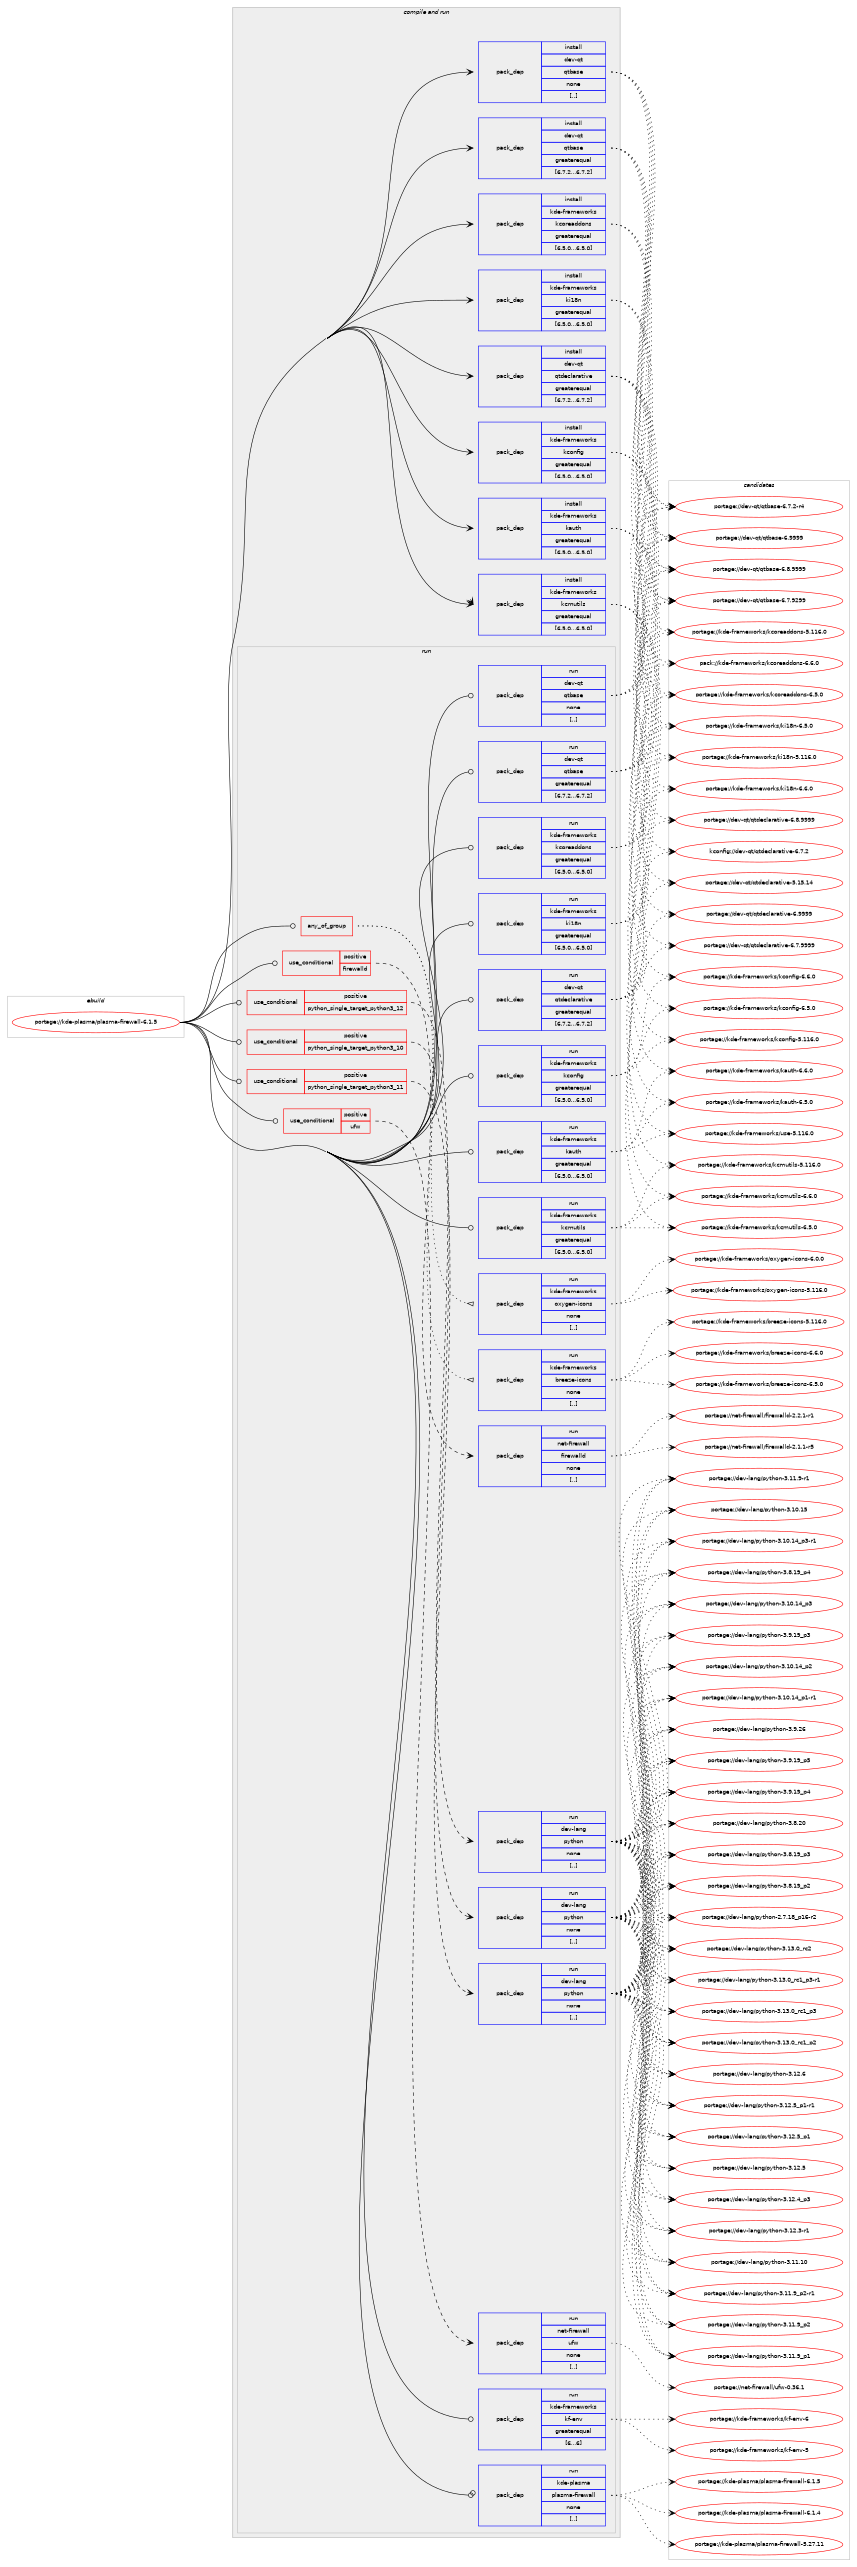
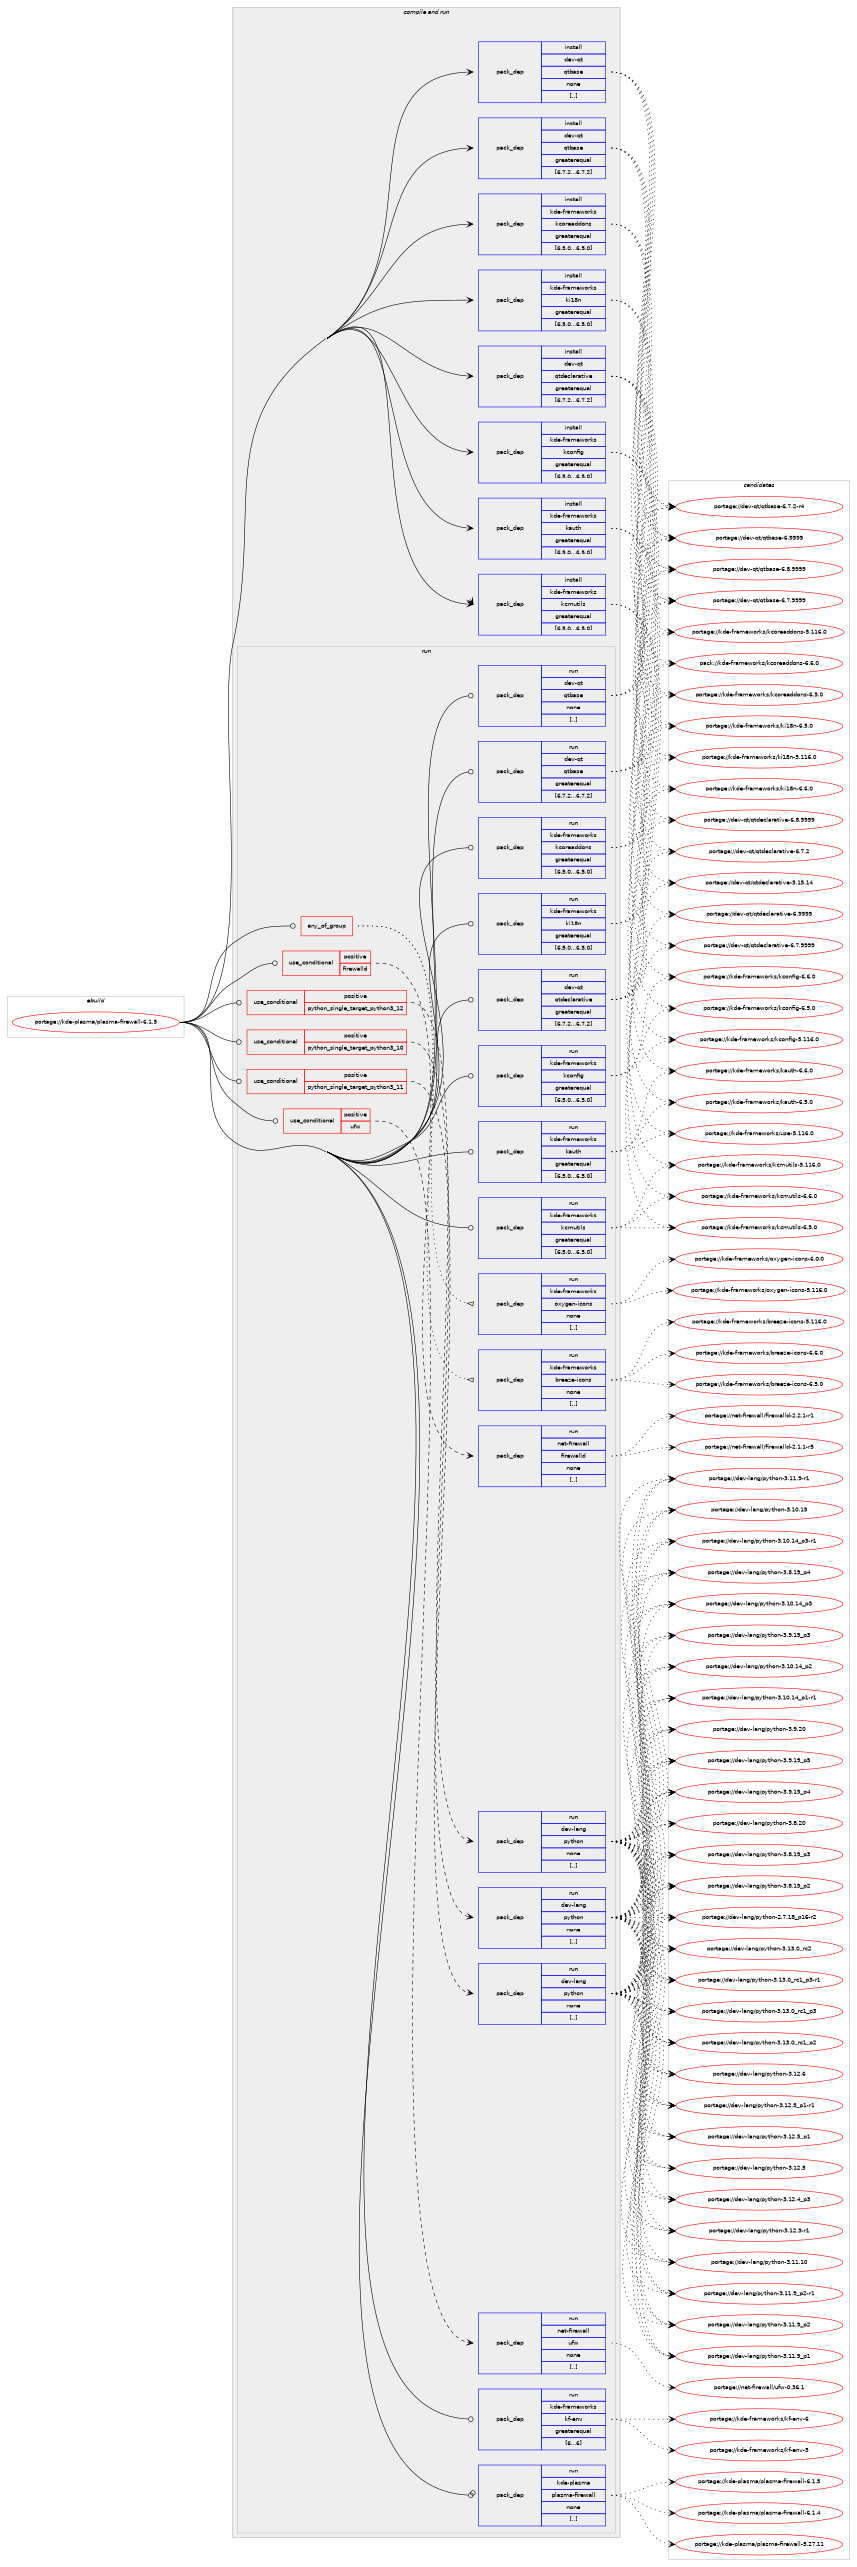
(759, 601) -> (759, 601)
(759, 852) -> (759, 852)
(759, 1729) -> (759, 1729)
